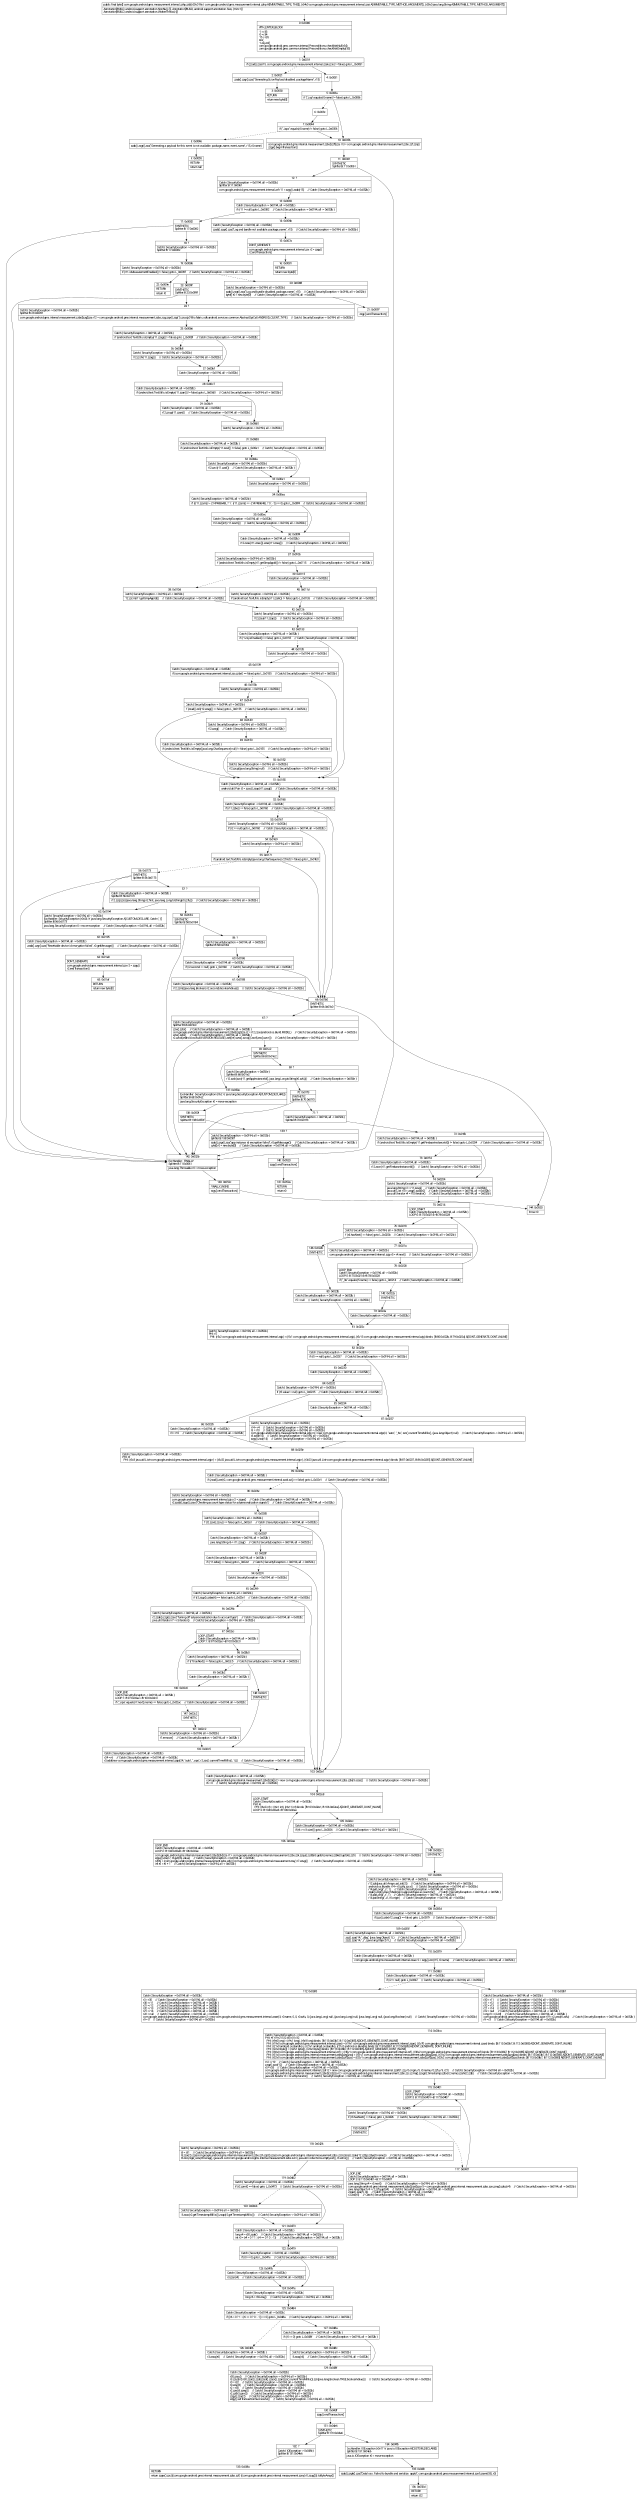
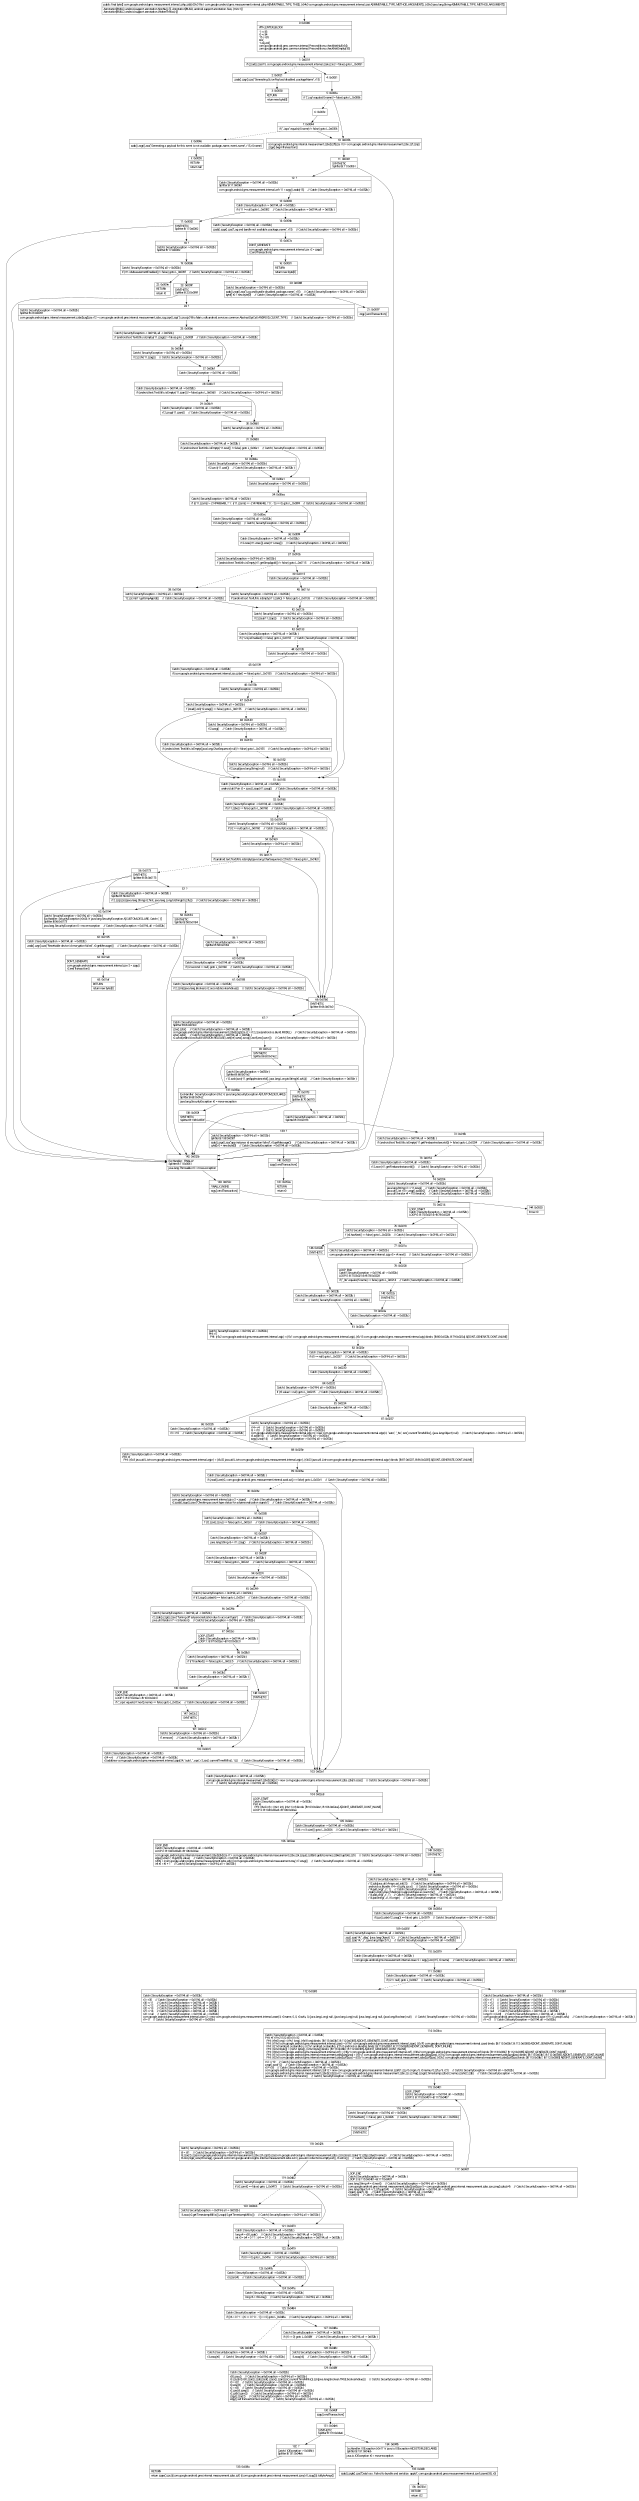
none -> (252, 433)
(479, 1077) -> (365, 1138)
(450, 2137) -> (375, 2164)
